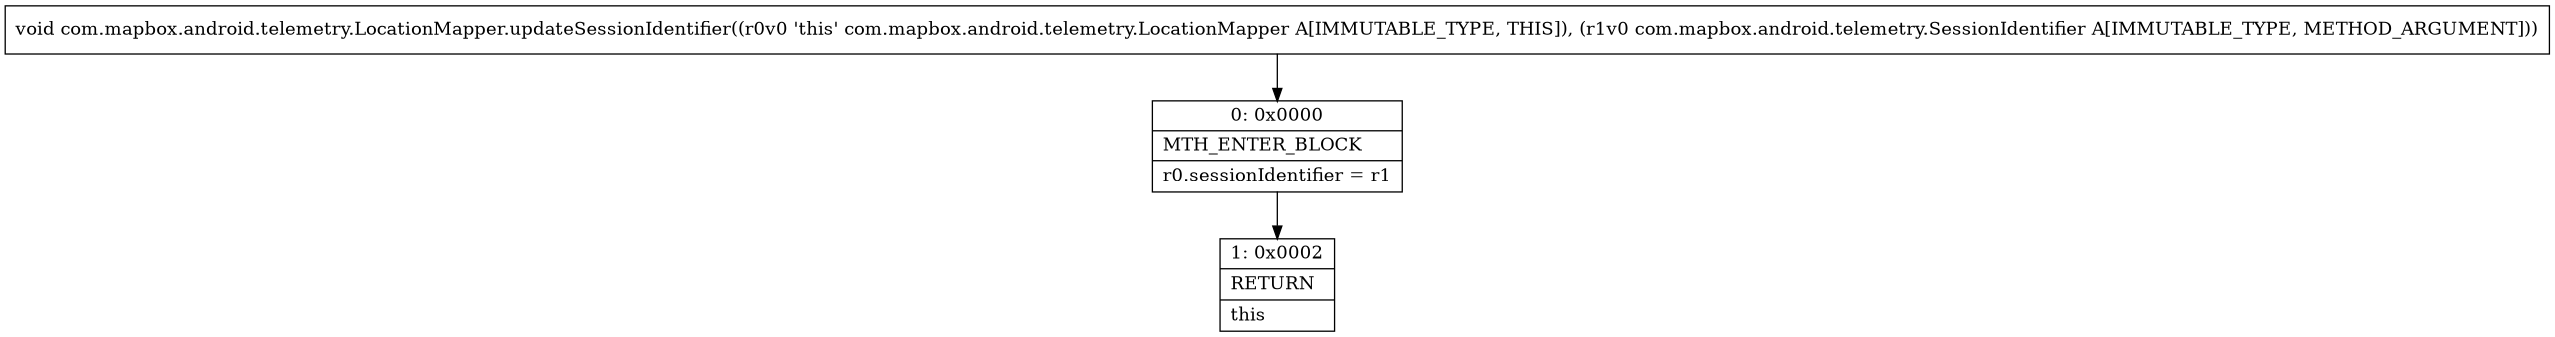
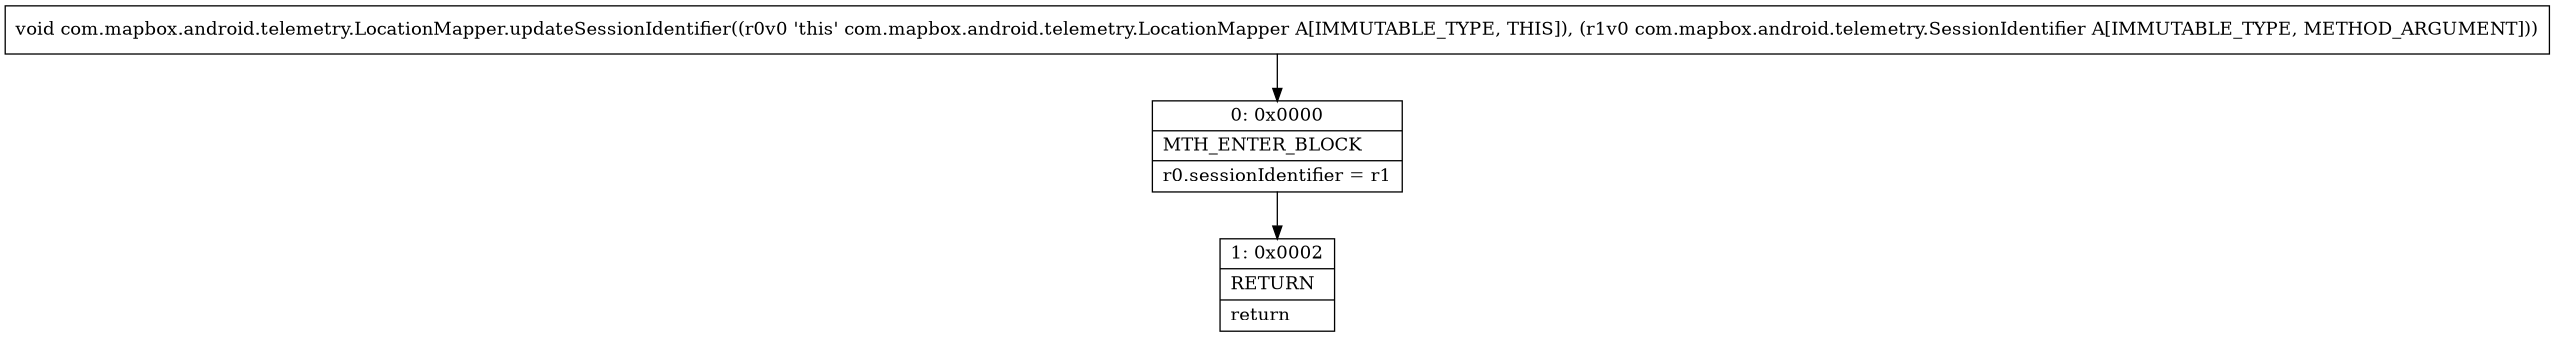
(1249, 315) -> (1260, 315)
